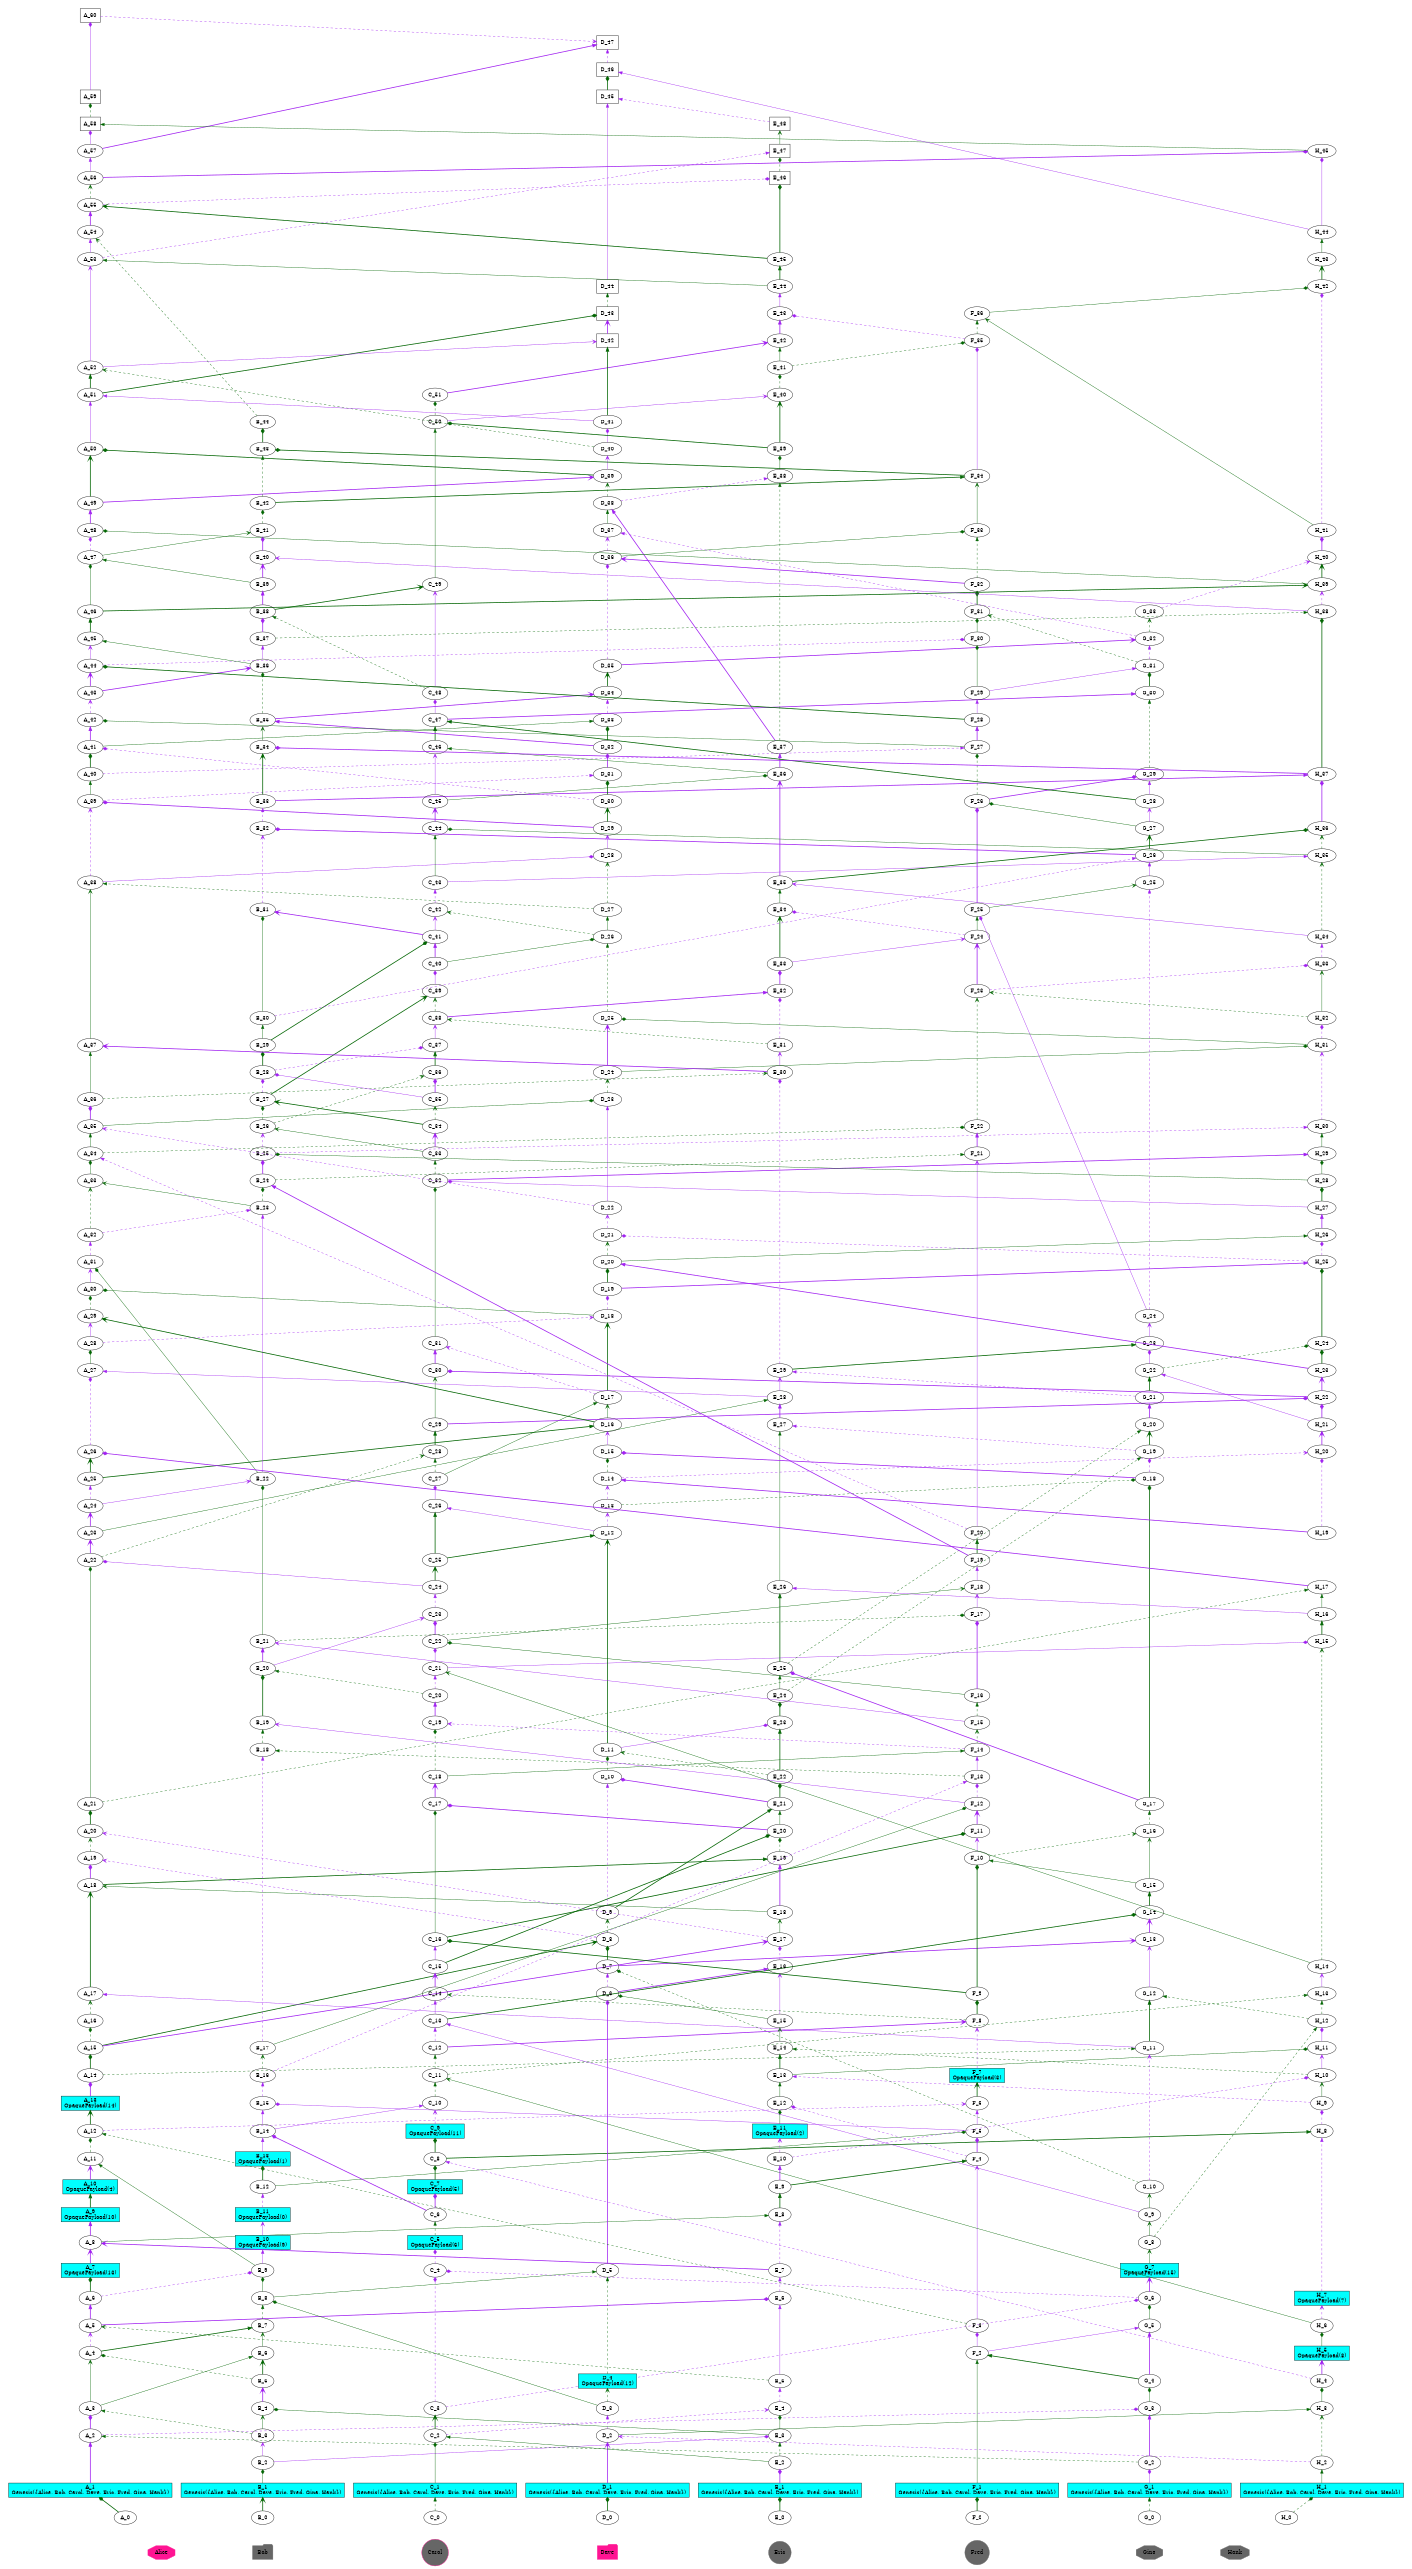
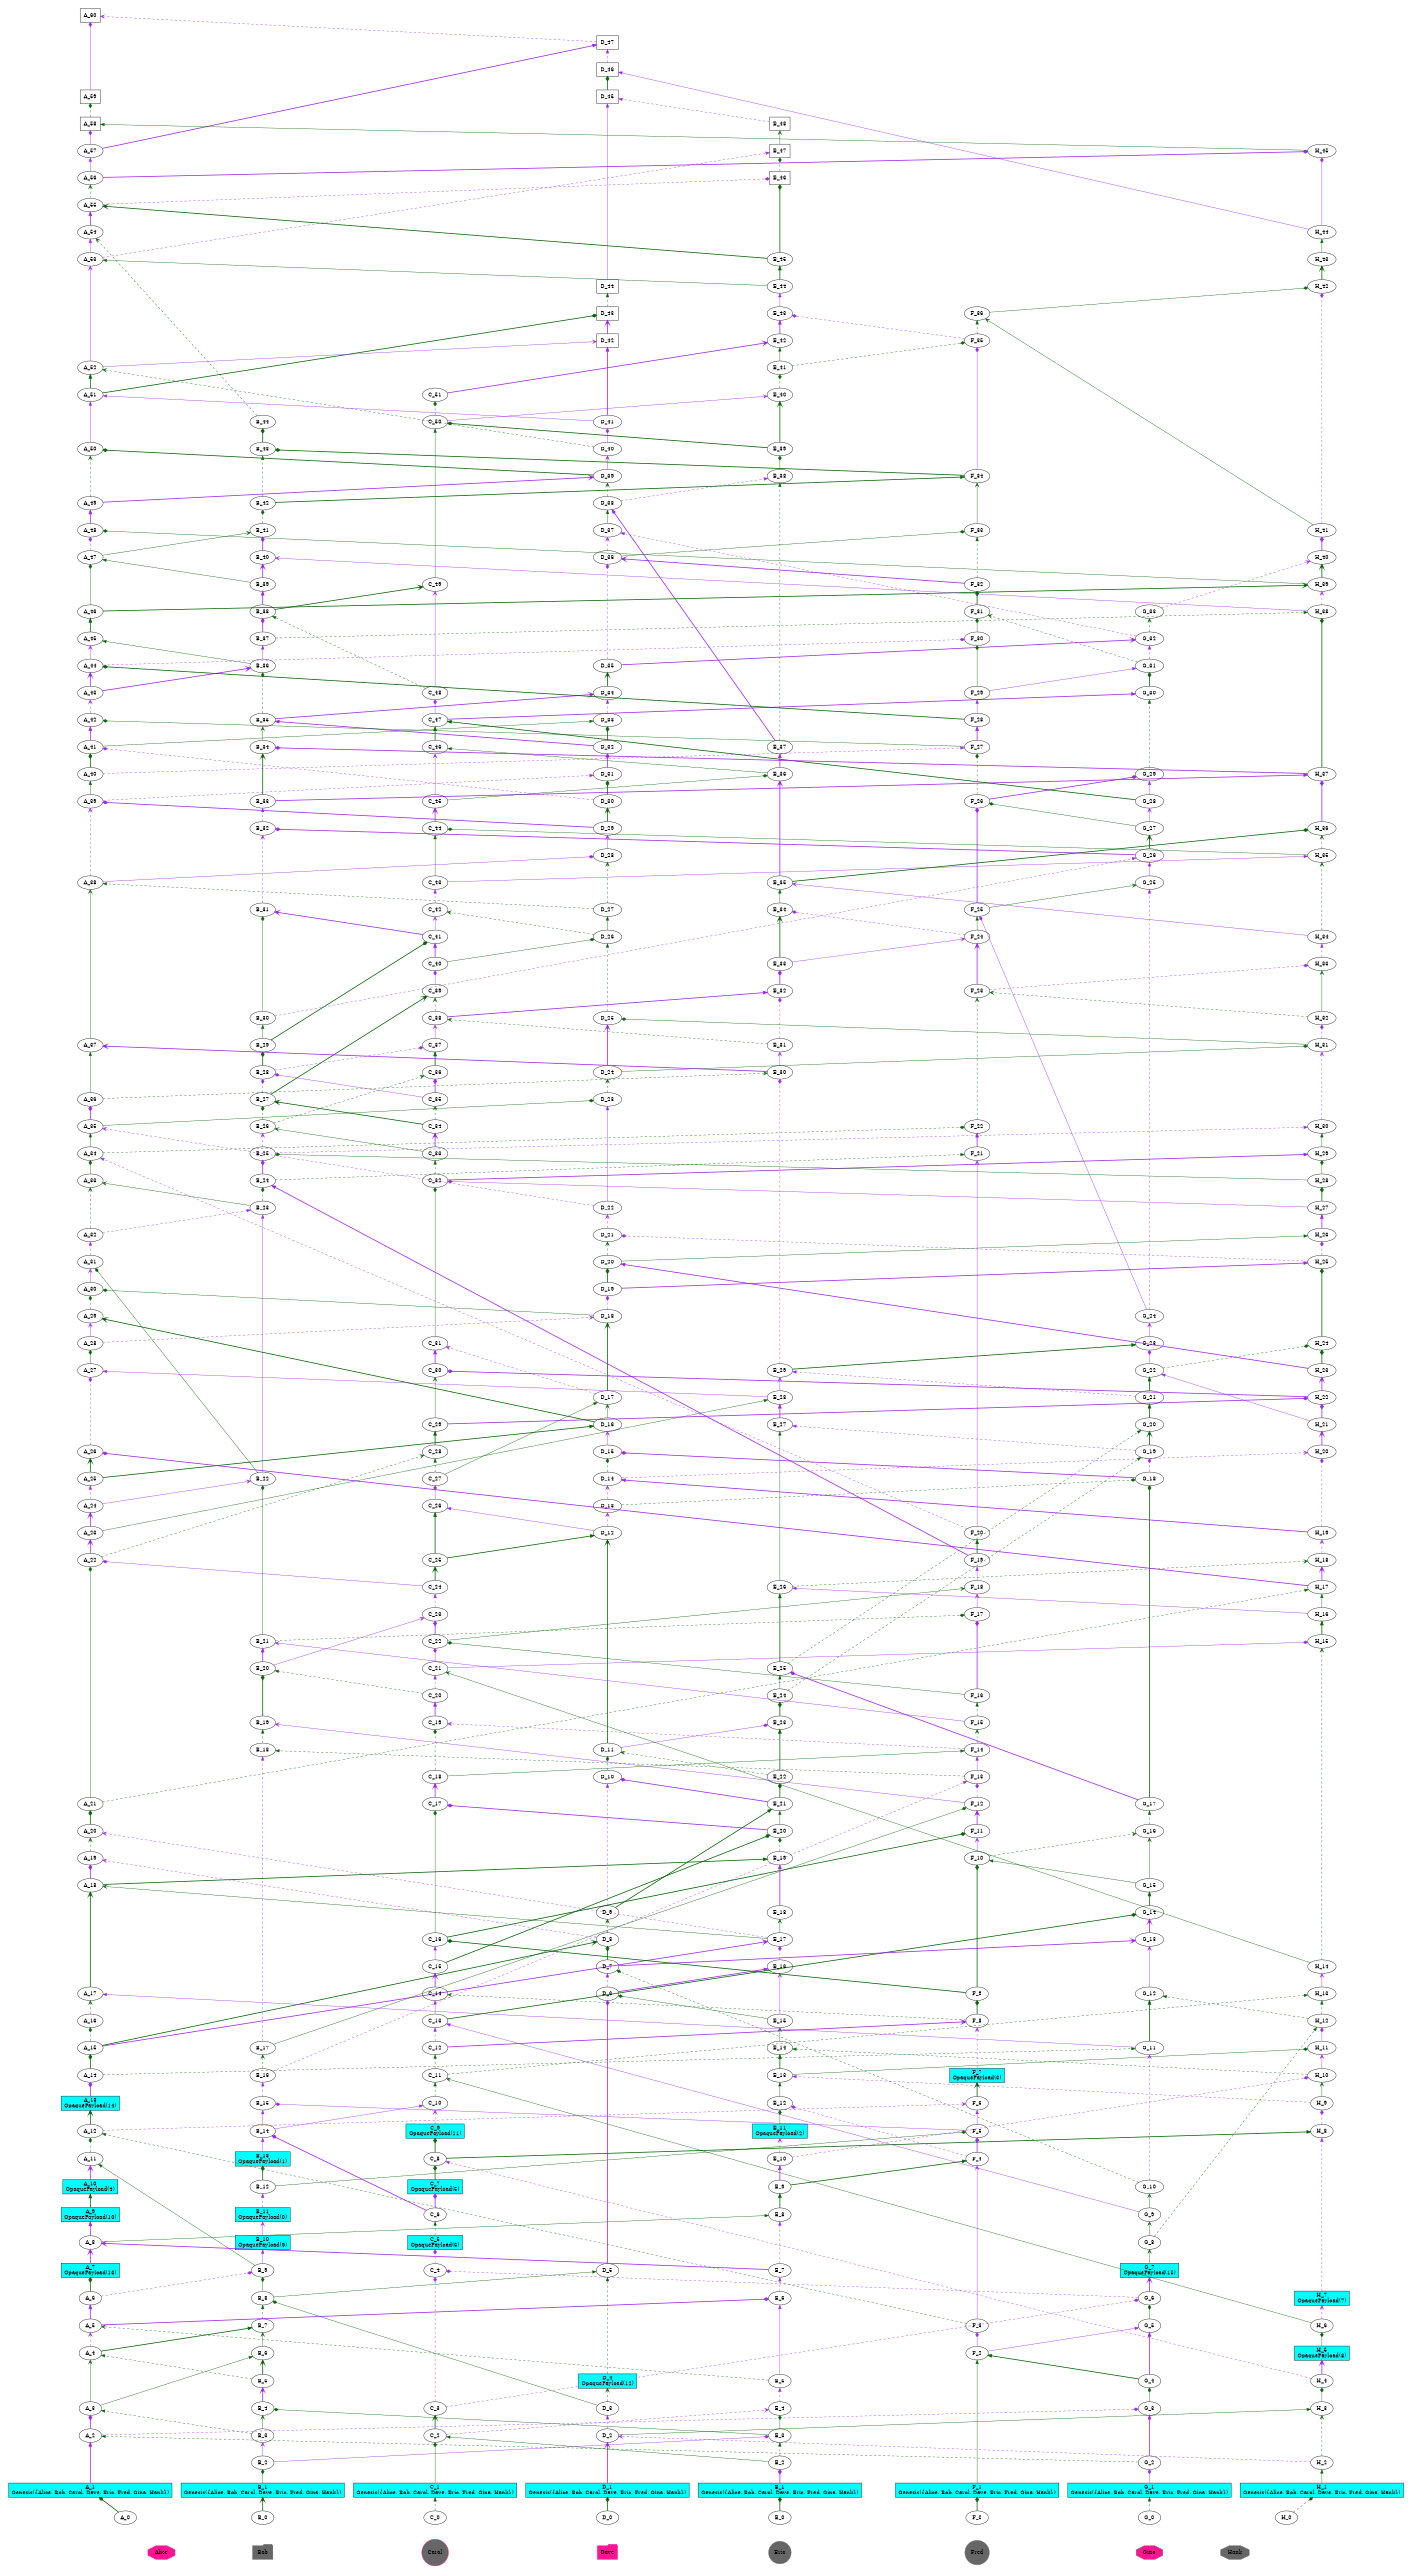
(347, 29) -> (350, 29)
(607, 383) -> (607, 383)
(90, 478) -> (90, 478)
(1149, 1413) -> (1149, 1413)
none -> (1322, 1560)
(454, 1900) -> (470, 1915)
(182, 2368) -> (182, 2368)
(1149, 2553) -> (1149, 2553)
